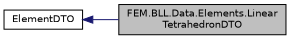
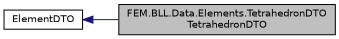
(202, 20) -> (227, 20)
